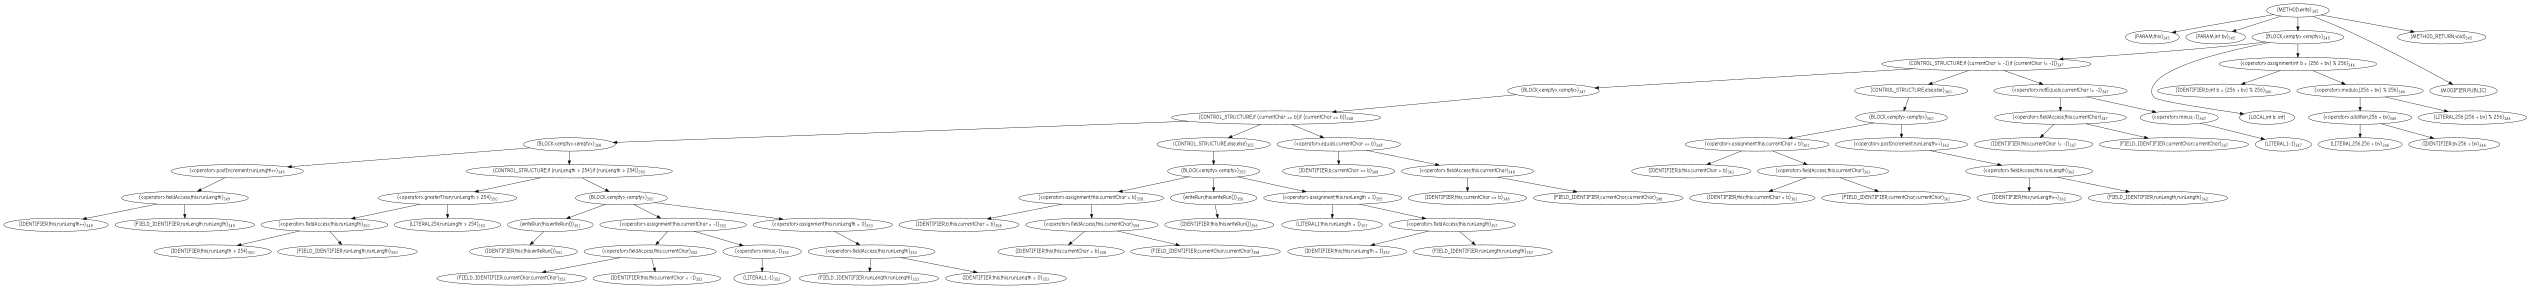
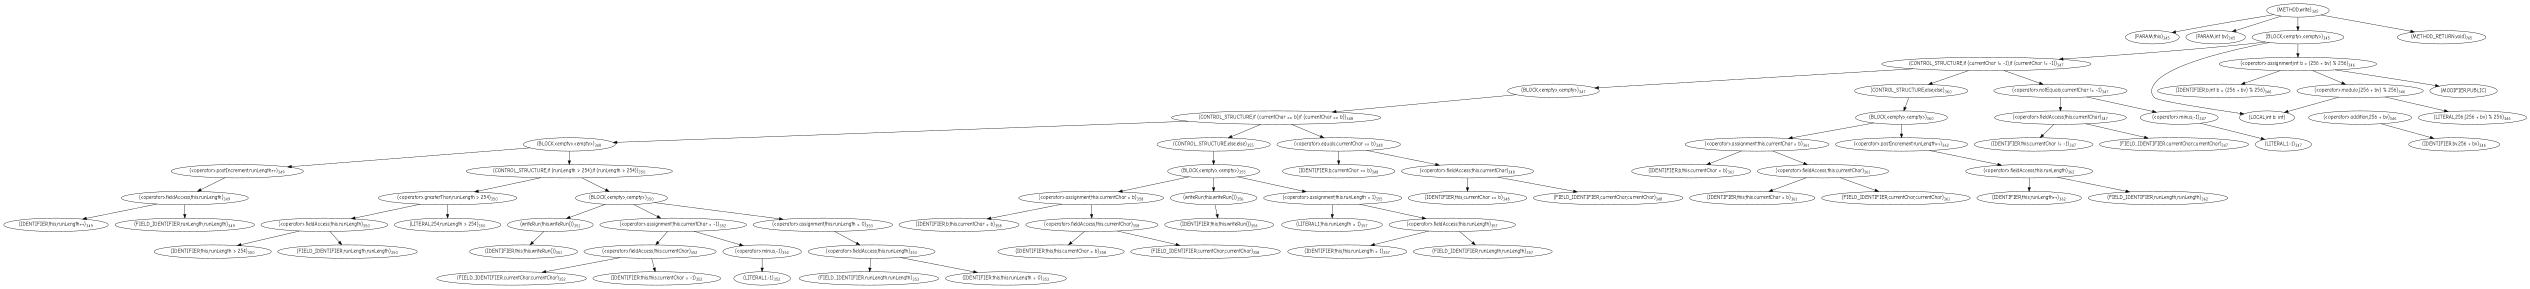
(2469, 37) -> (2469, 37)
(2382, 47) -> (2385, 78)
(2360, 102) -> (2313, 104)
(2360, 144) -> none
